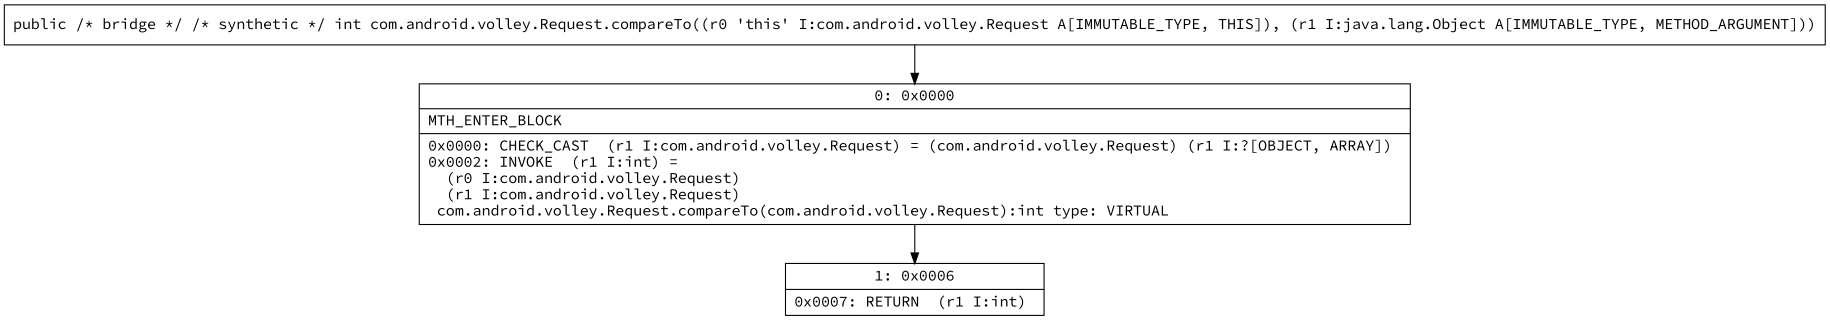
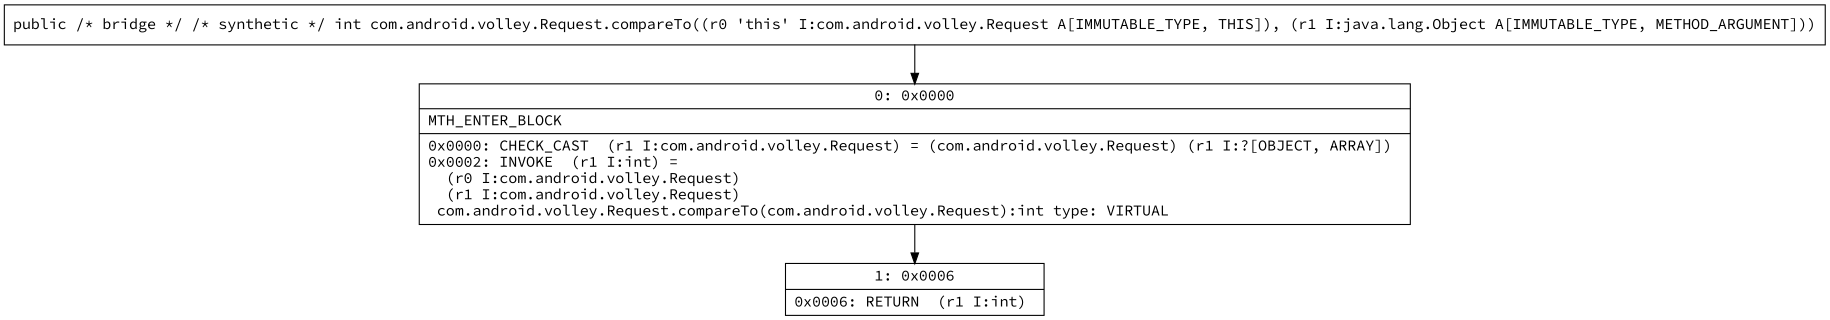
(915, 302) -> (915, 302)
